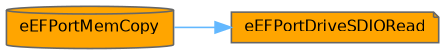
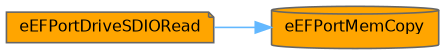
(195, 27) -> (235, 27)
